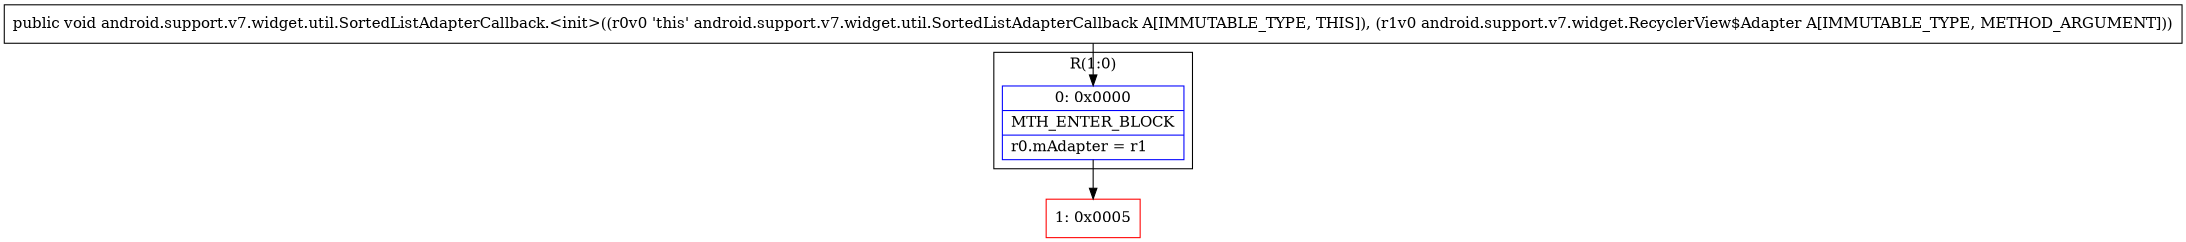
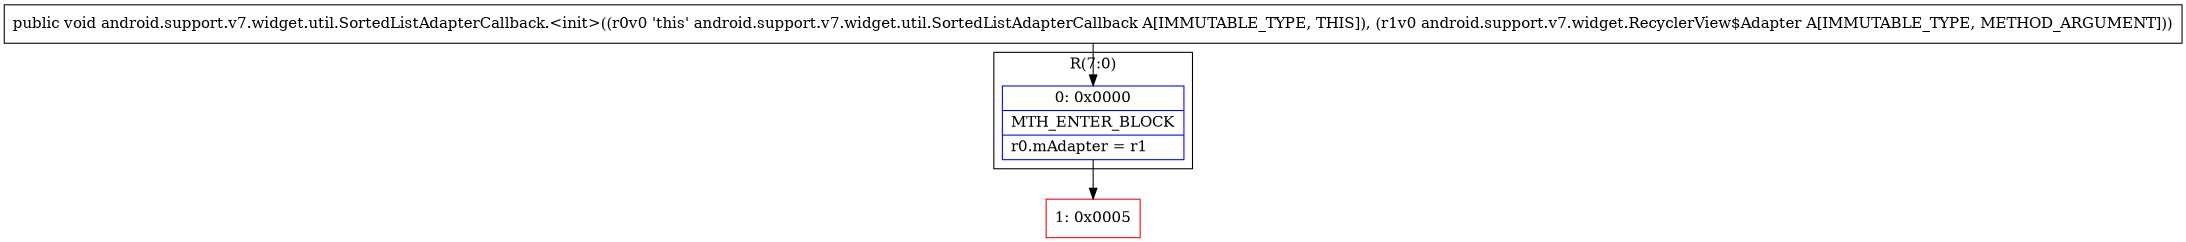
(1093, 65) -> (1093, 65)
